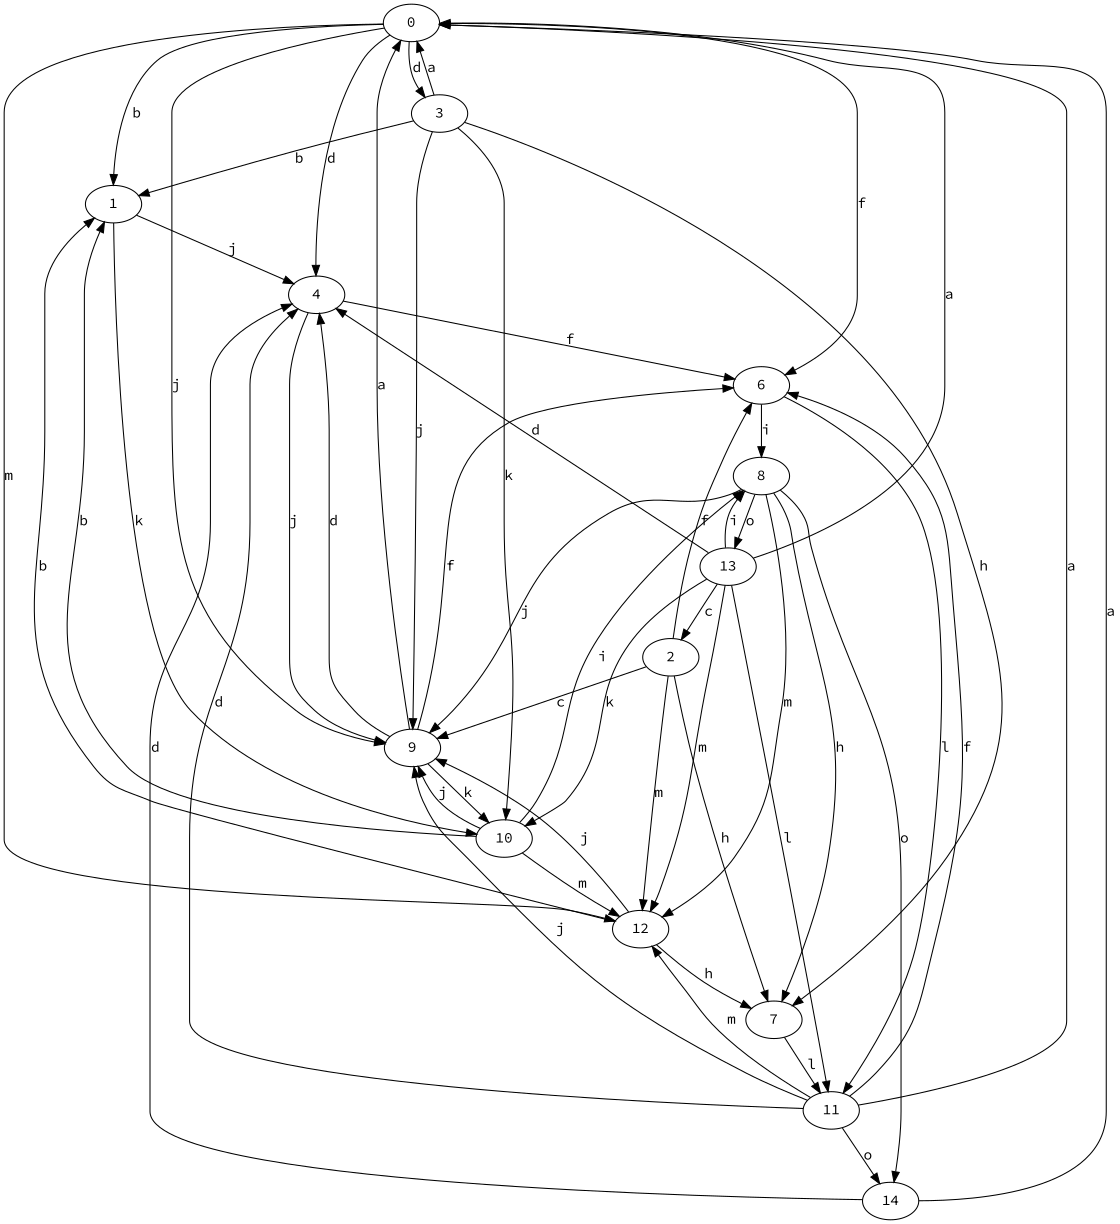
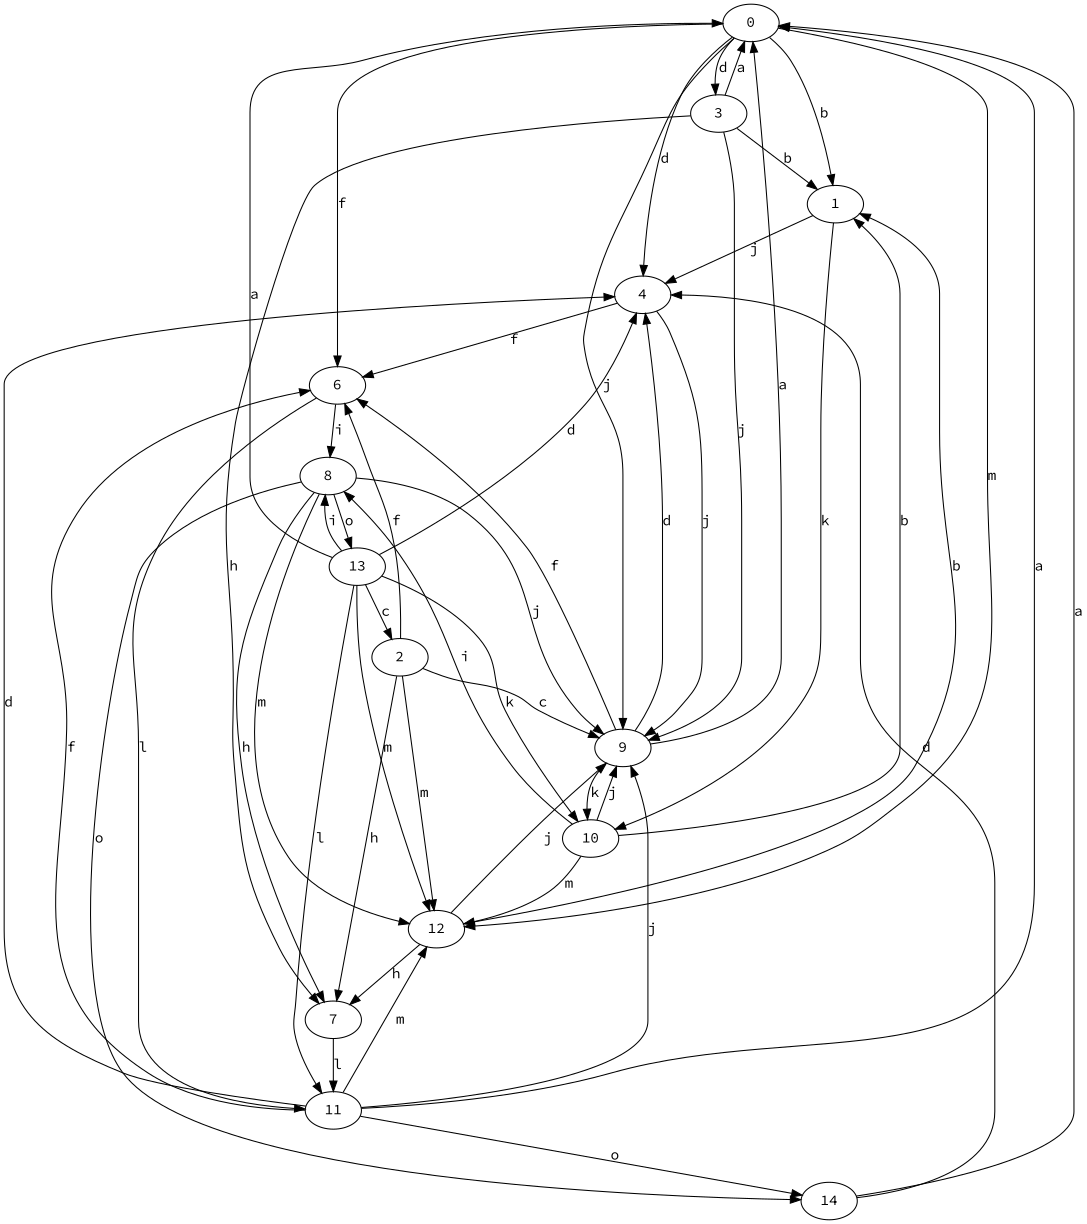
(504, 461) -> none
